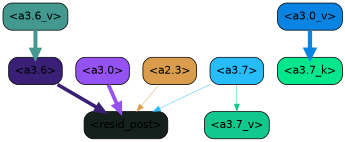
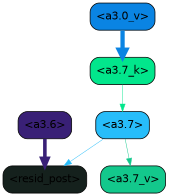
(35, 17) -> none
(103, 71) -> none
(170, 71) -> none
none -> (123, 94)
